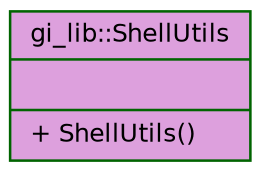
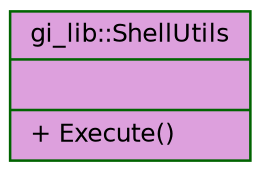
(114, 134) -> (104, 134)
